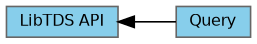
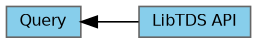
(155, 22) -> (118, 22)
